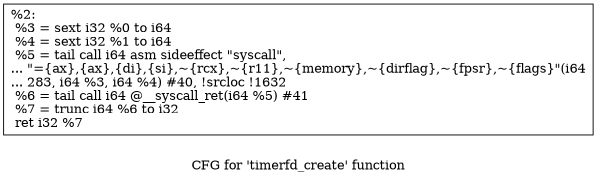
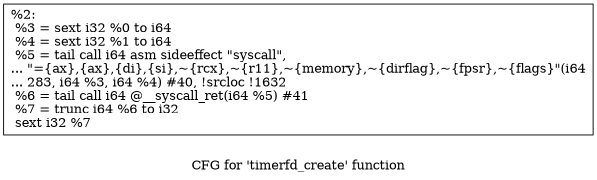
(47, 123) -> (51, 123)
